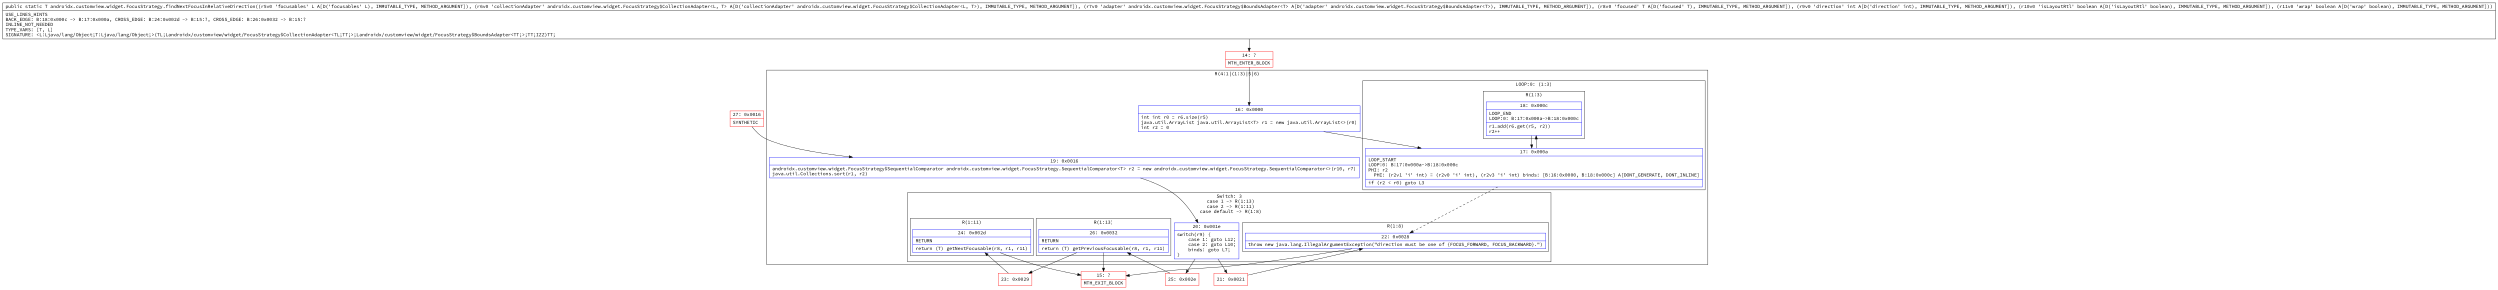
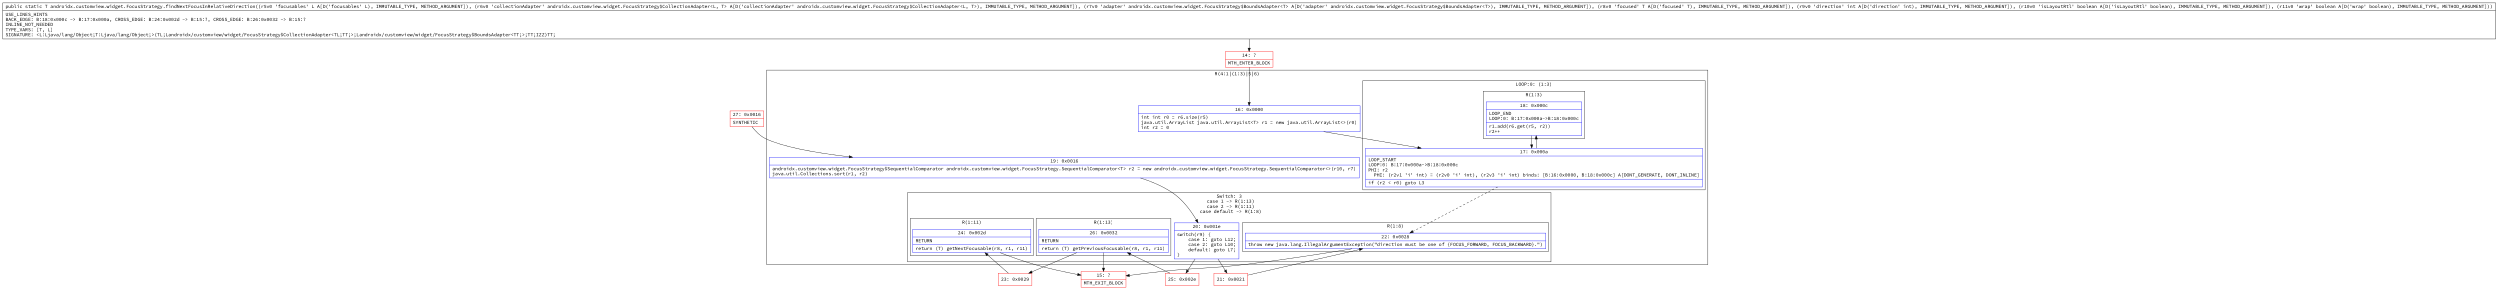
(1204, 250) -> (1207, 250)
